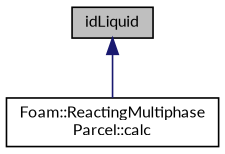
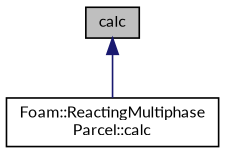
(113, 23) -> (113, 23)
